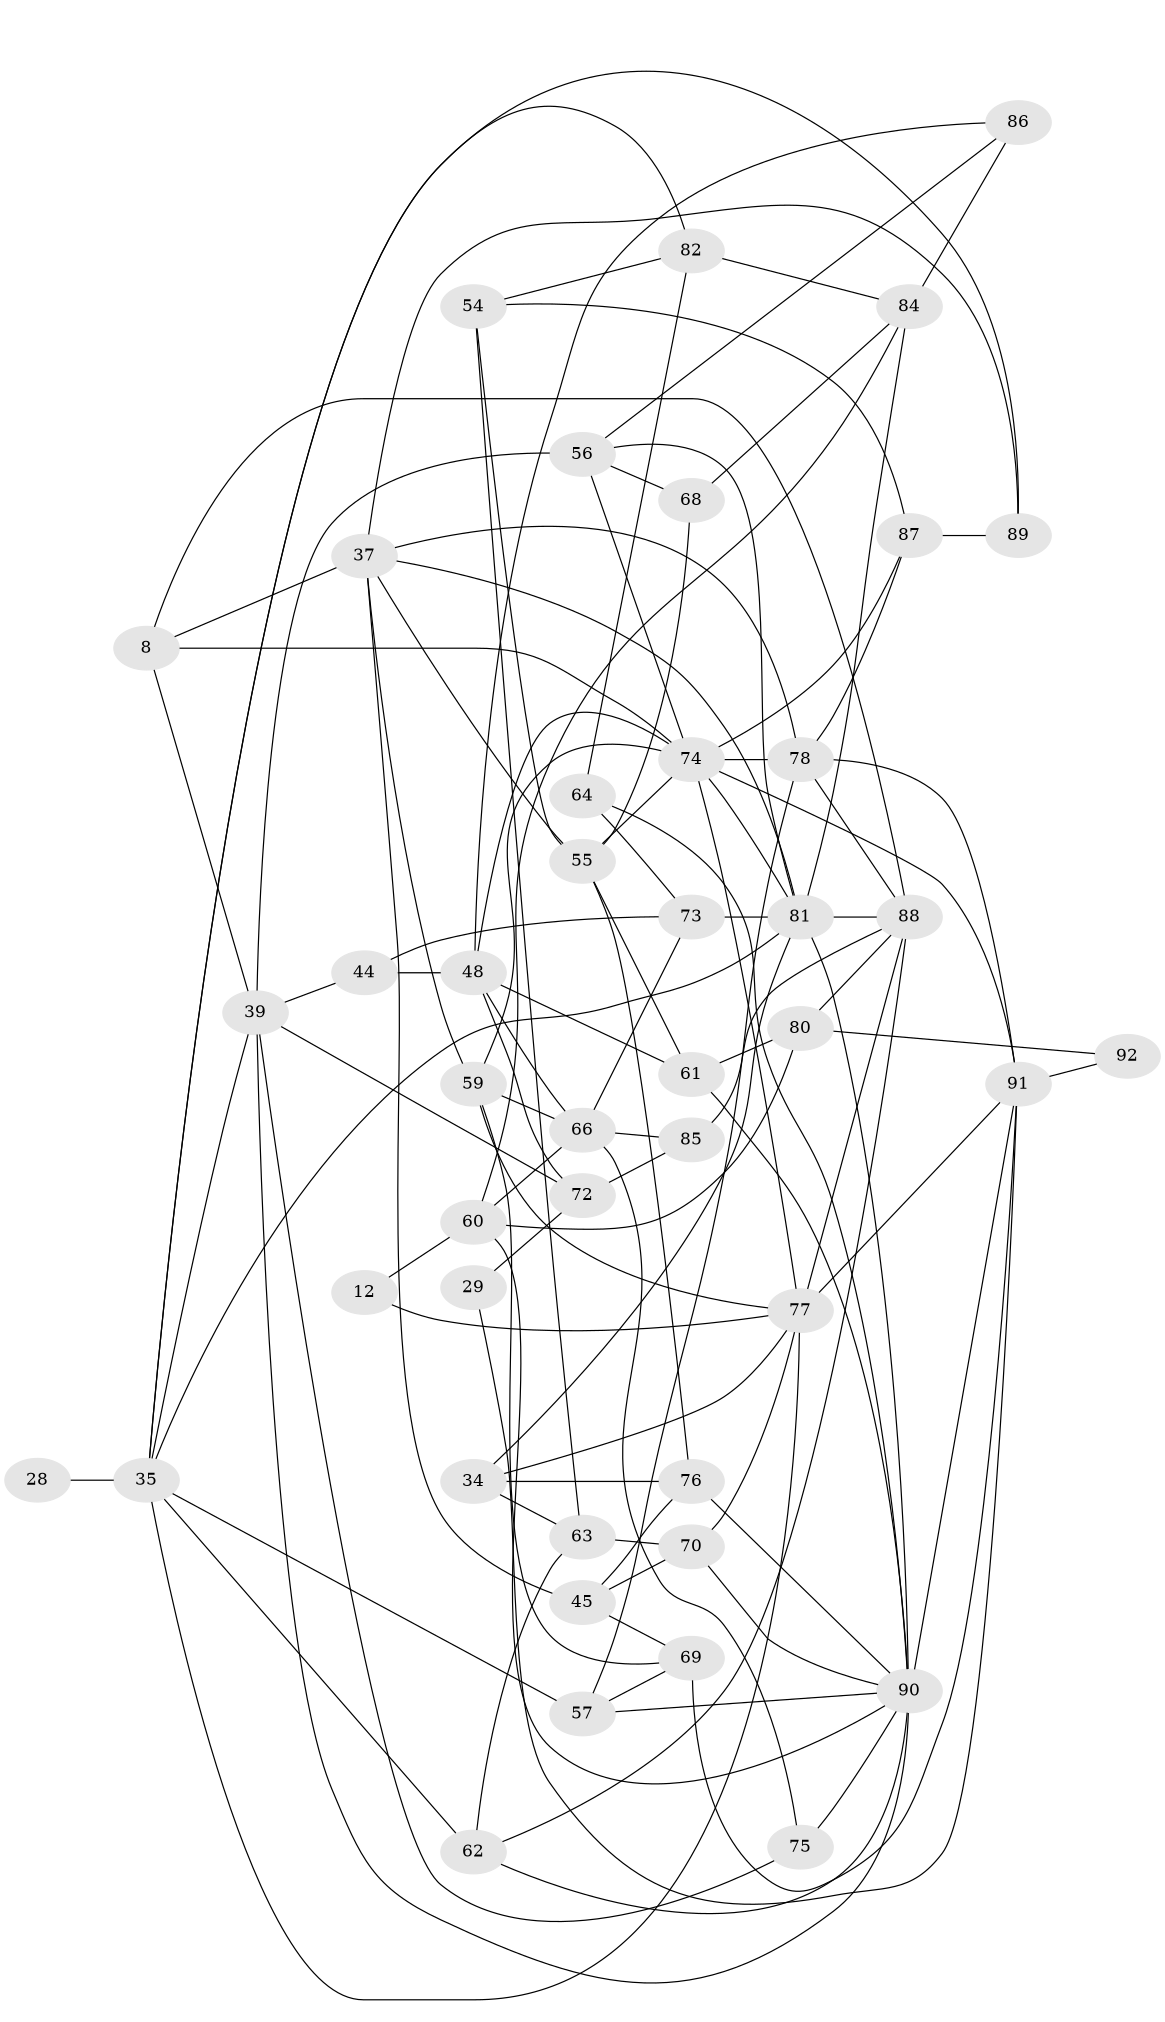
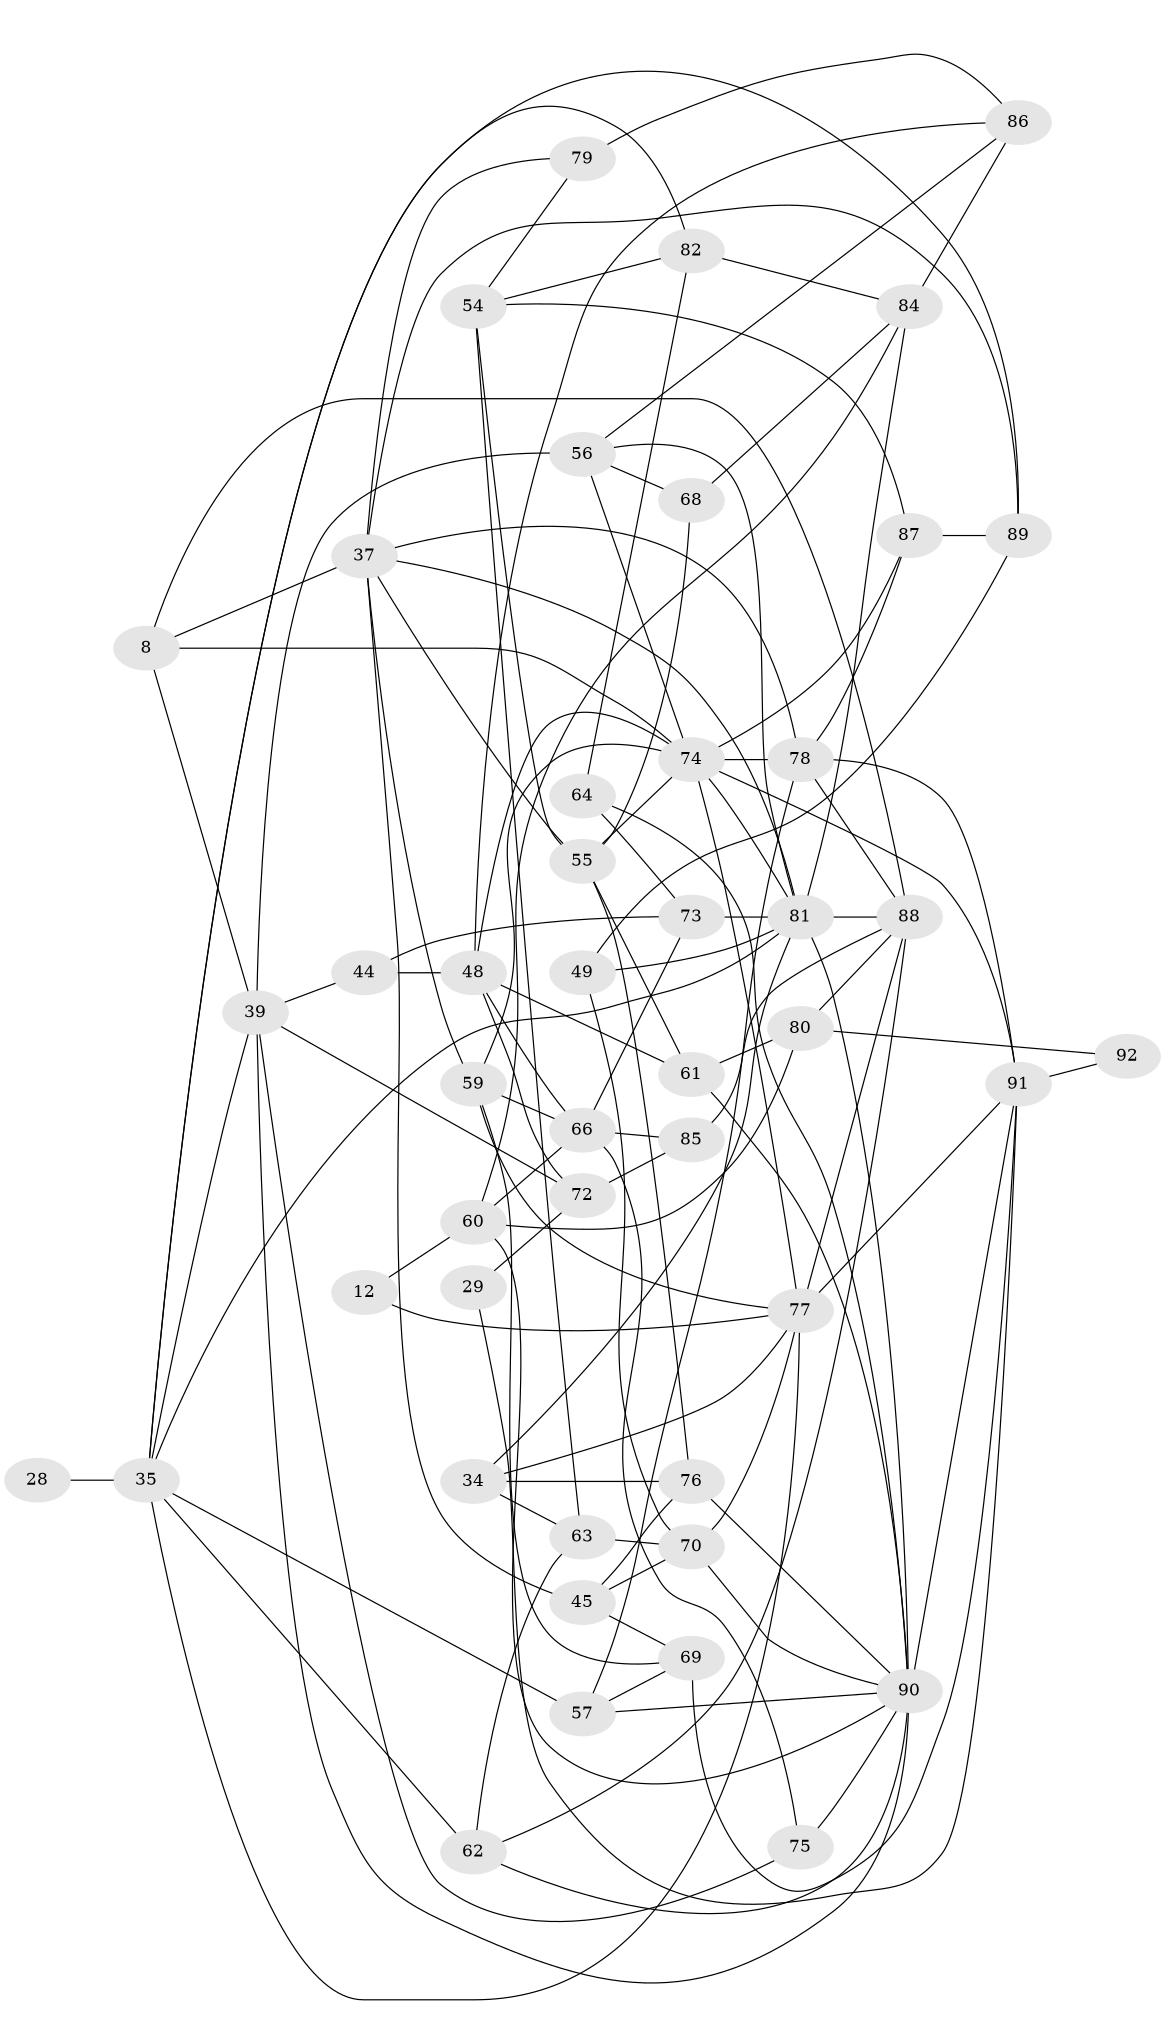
none -> (583, 159)
none -> (583, 973)
